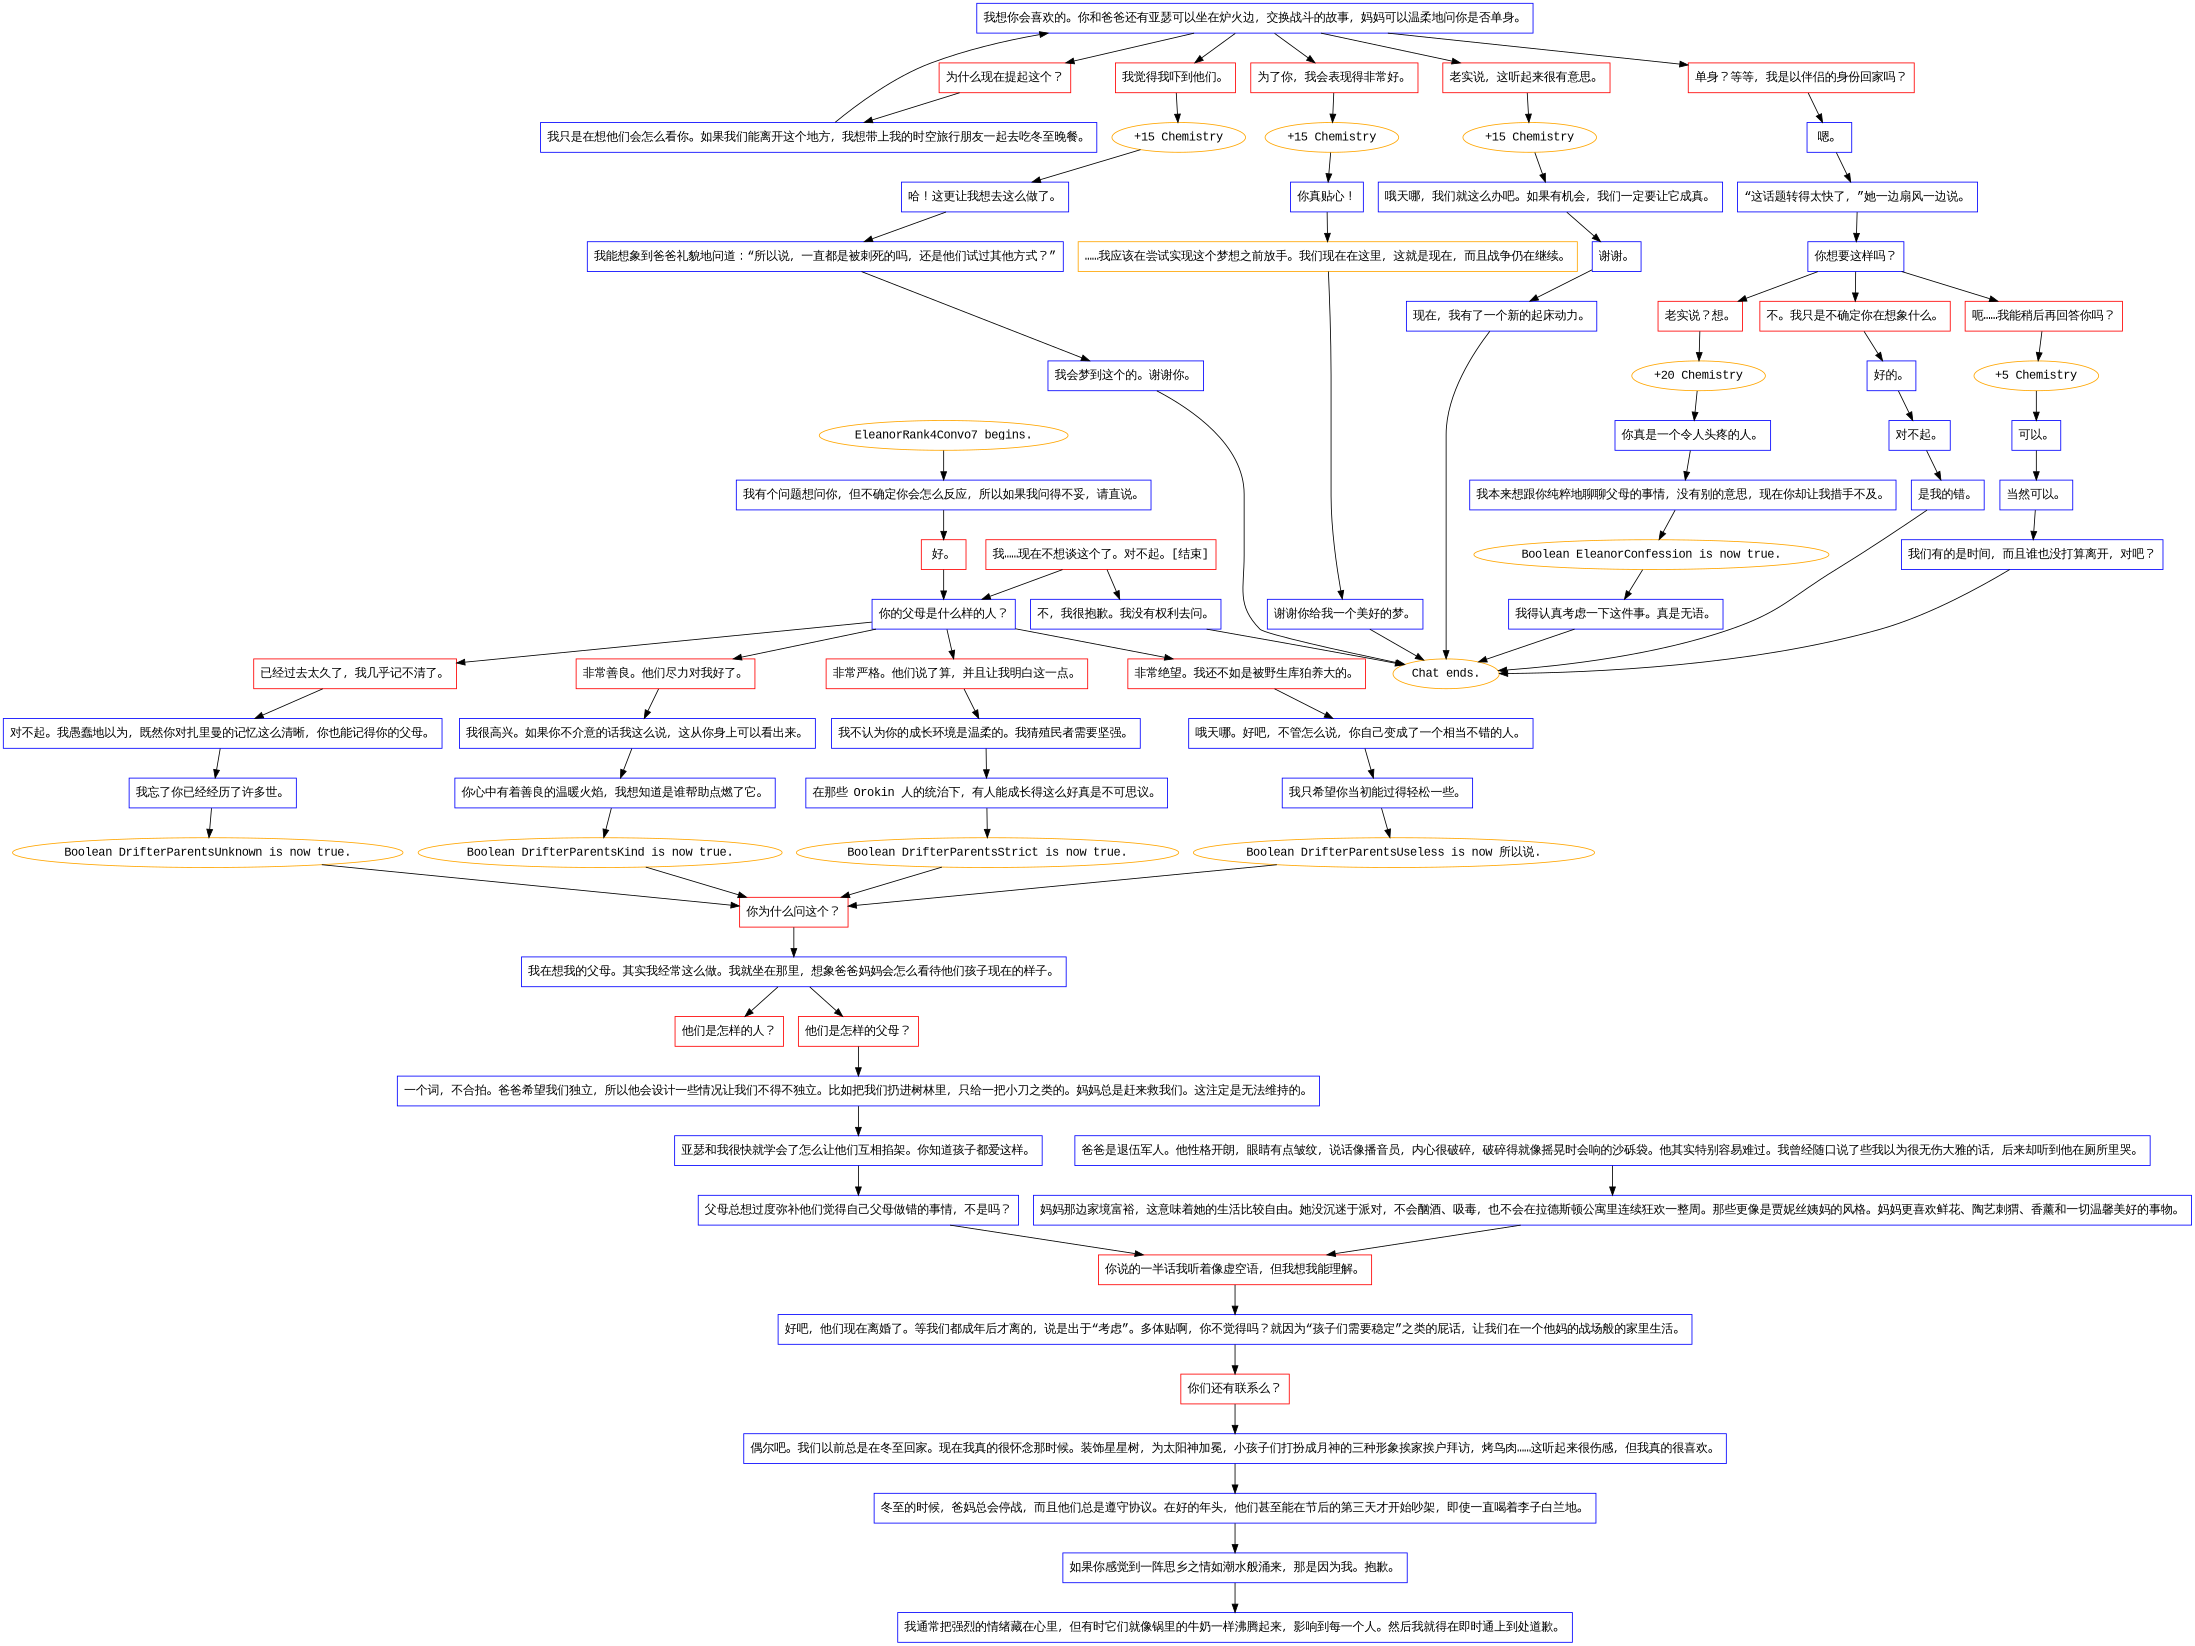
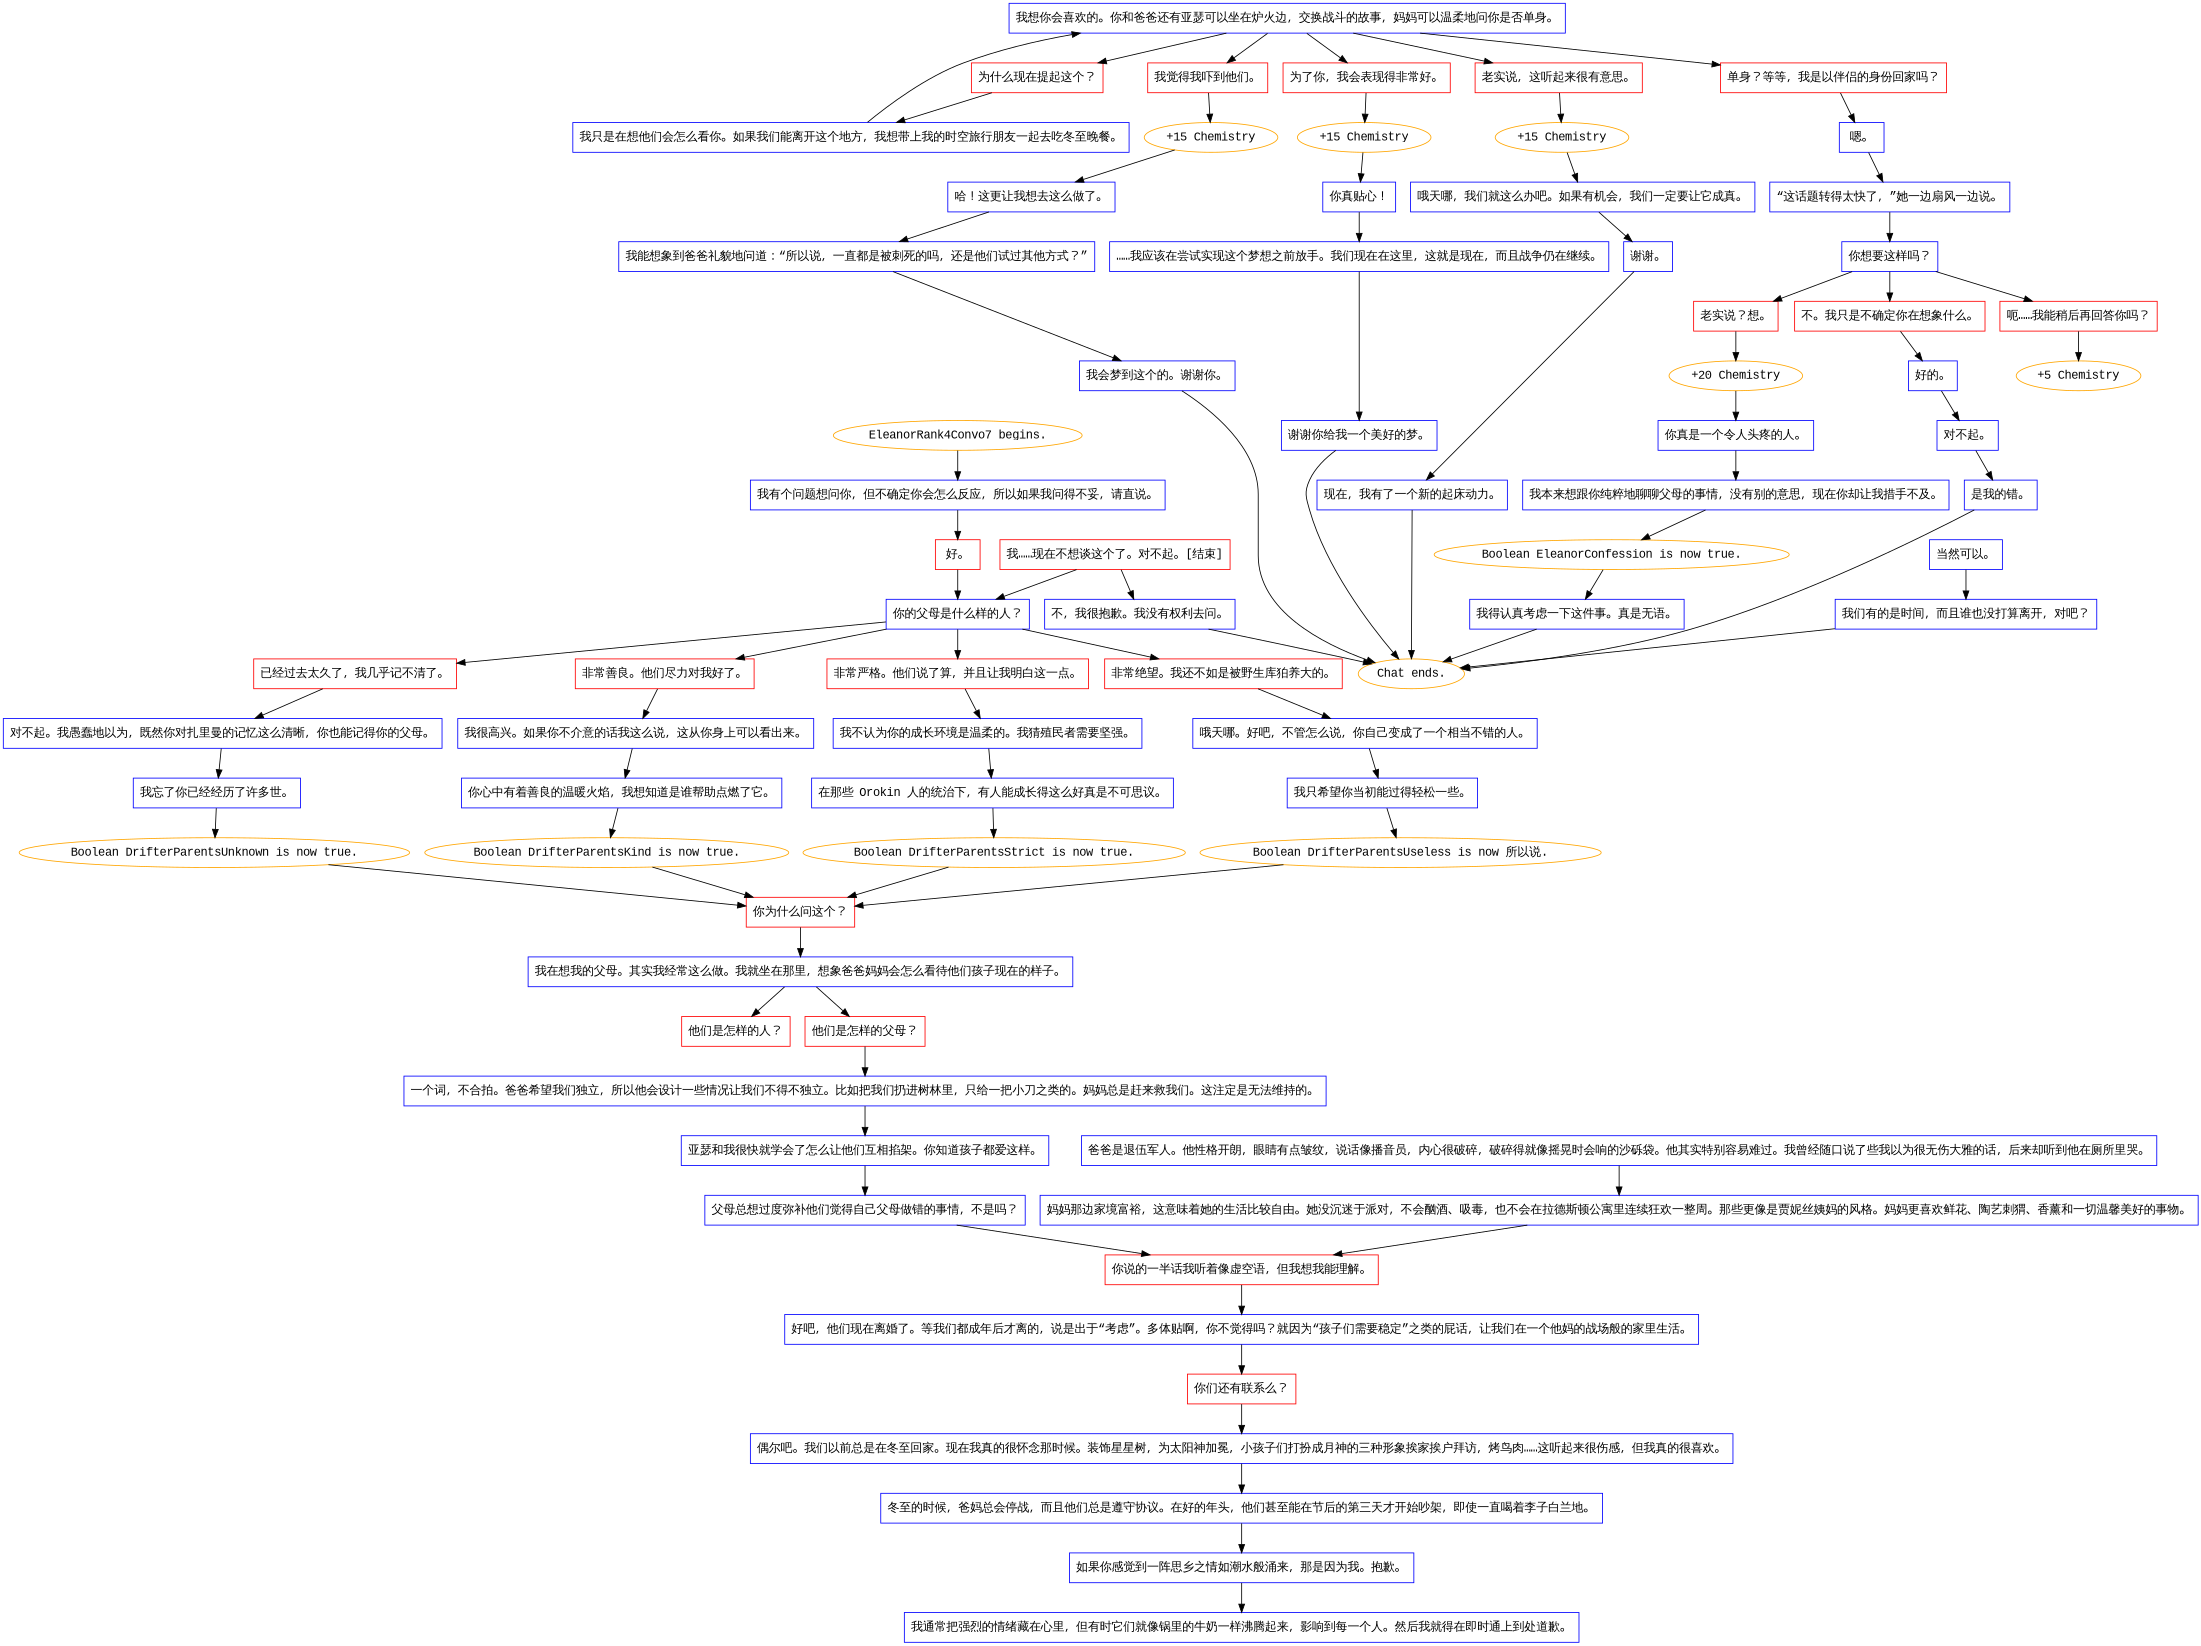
(1328, 257) -> (1359, 257)
(2036, 435) -> none
